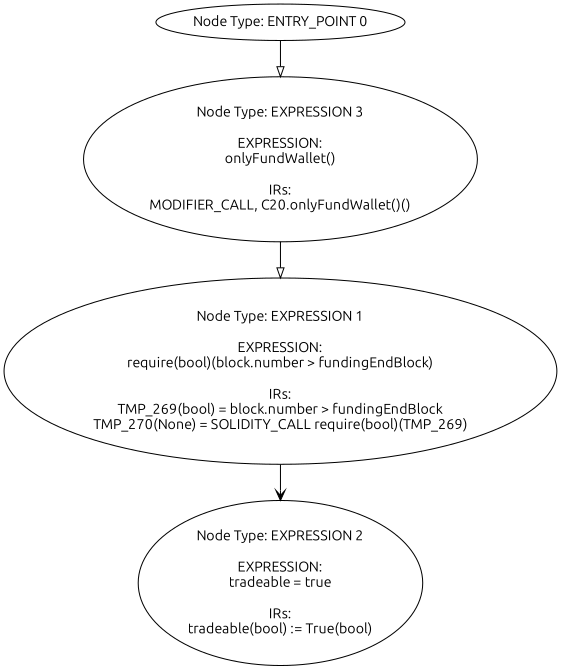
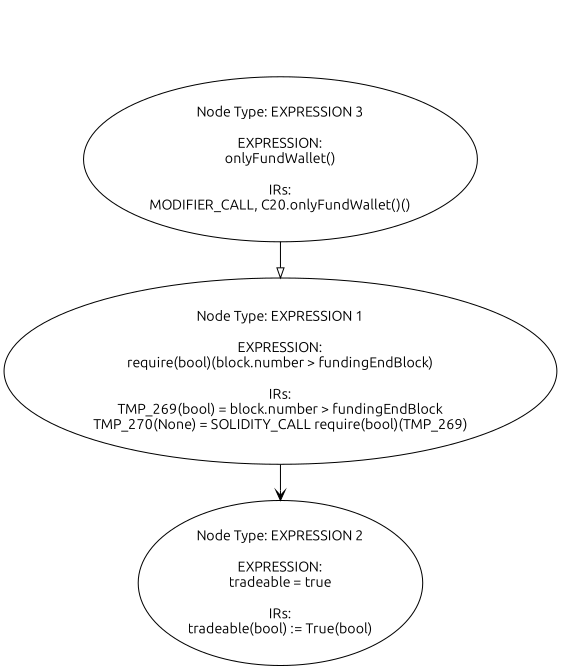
(280, 22) -> none
